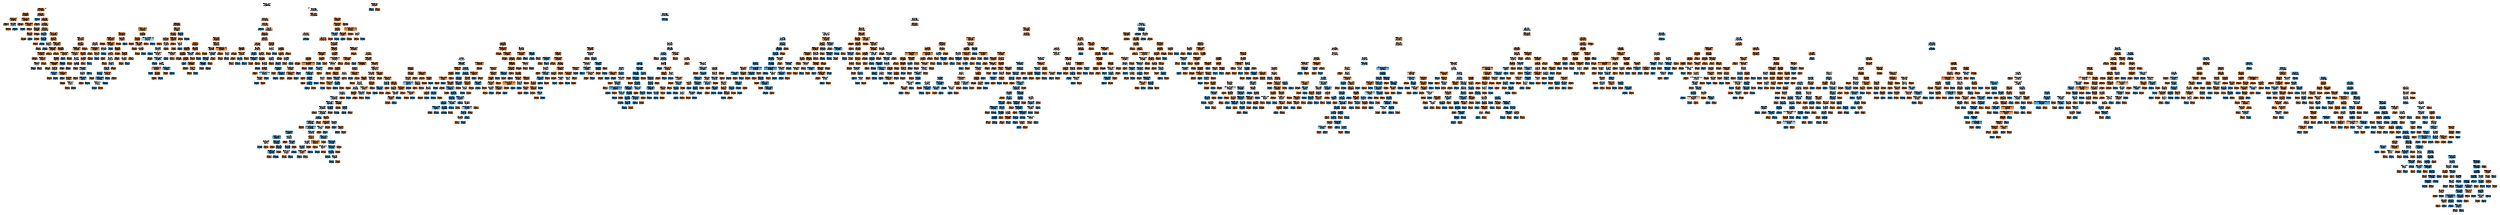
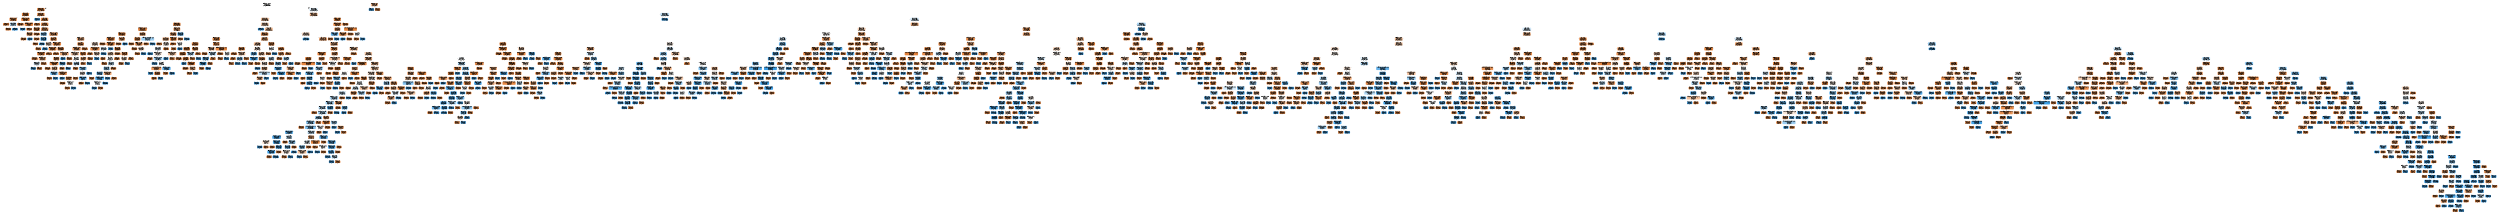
(1661, 64) -> (1661, 64)
(2275, 88) -> (2275, 88)
